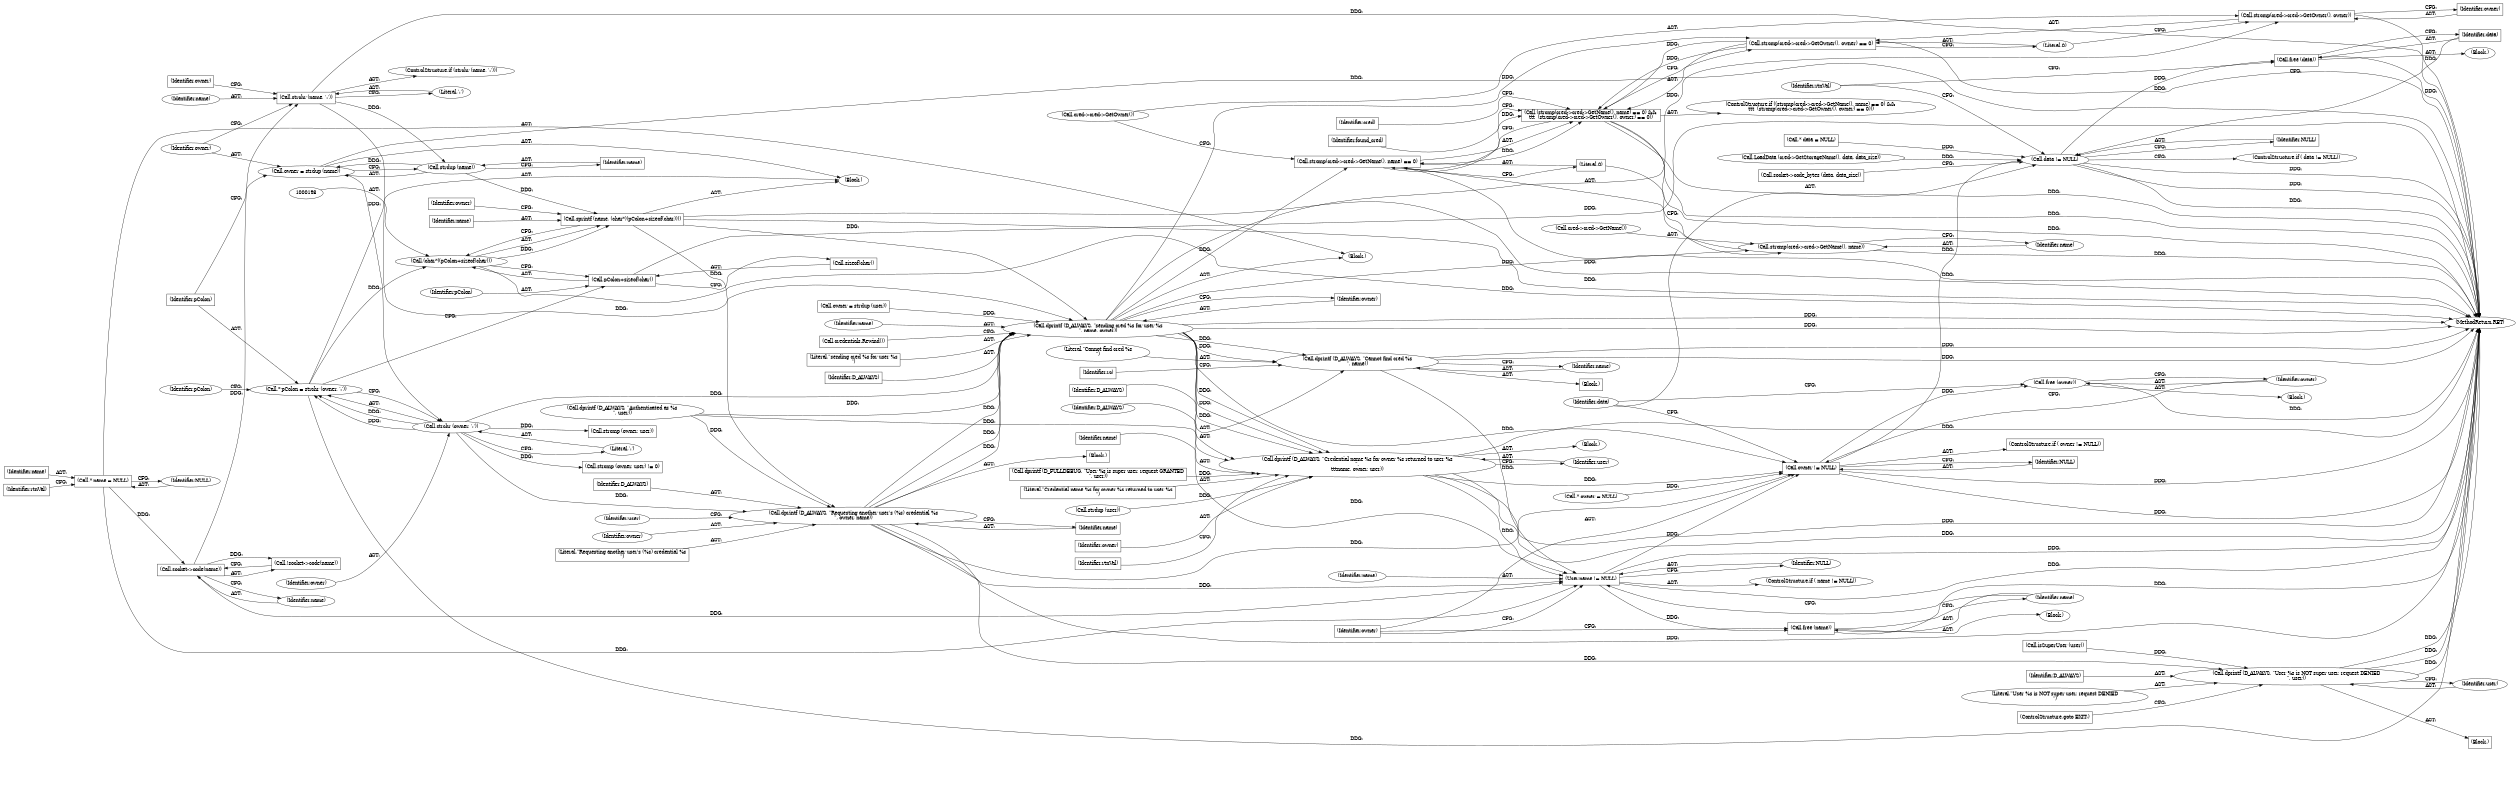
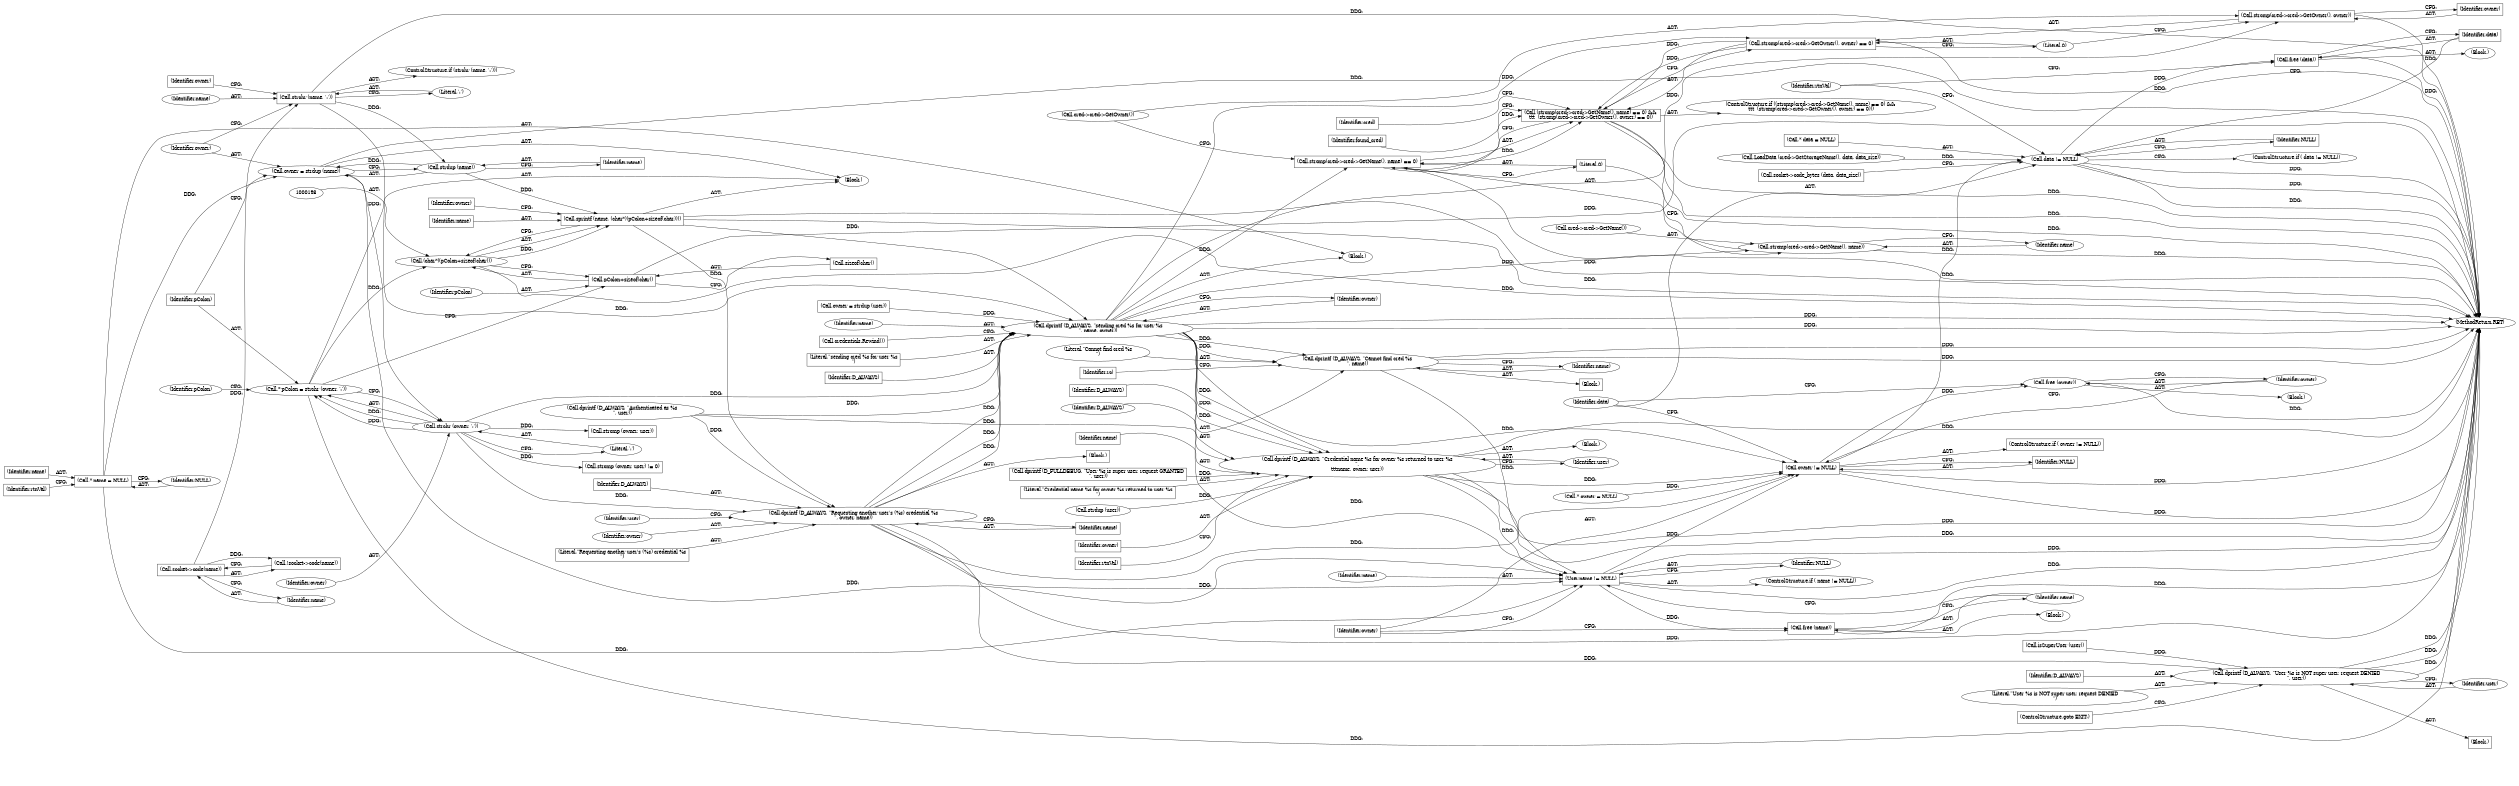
(1949, 147) -> (1949, 147)
(146, 524) -> (153, 301)
(873, 616) -> (821, 594)
